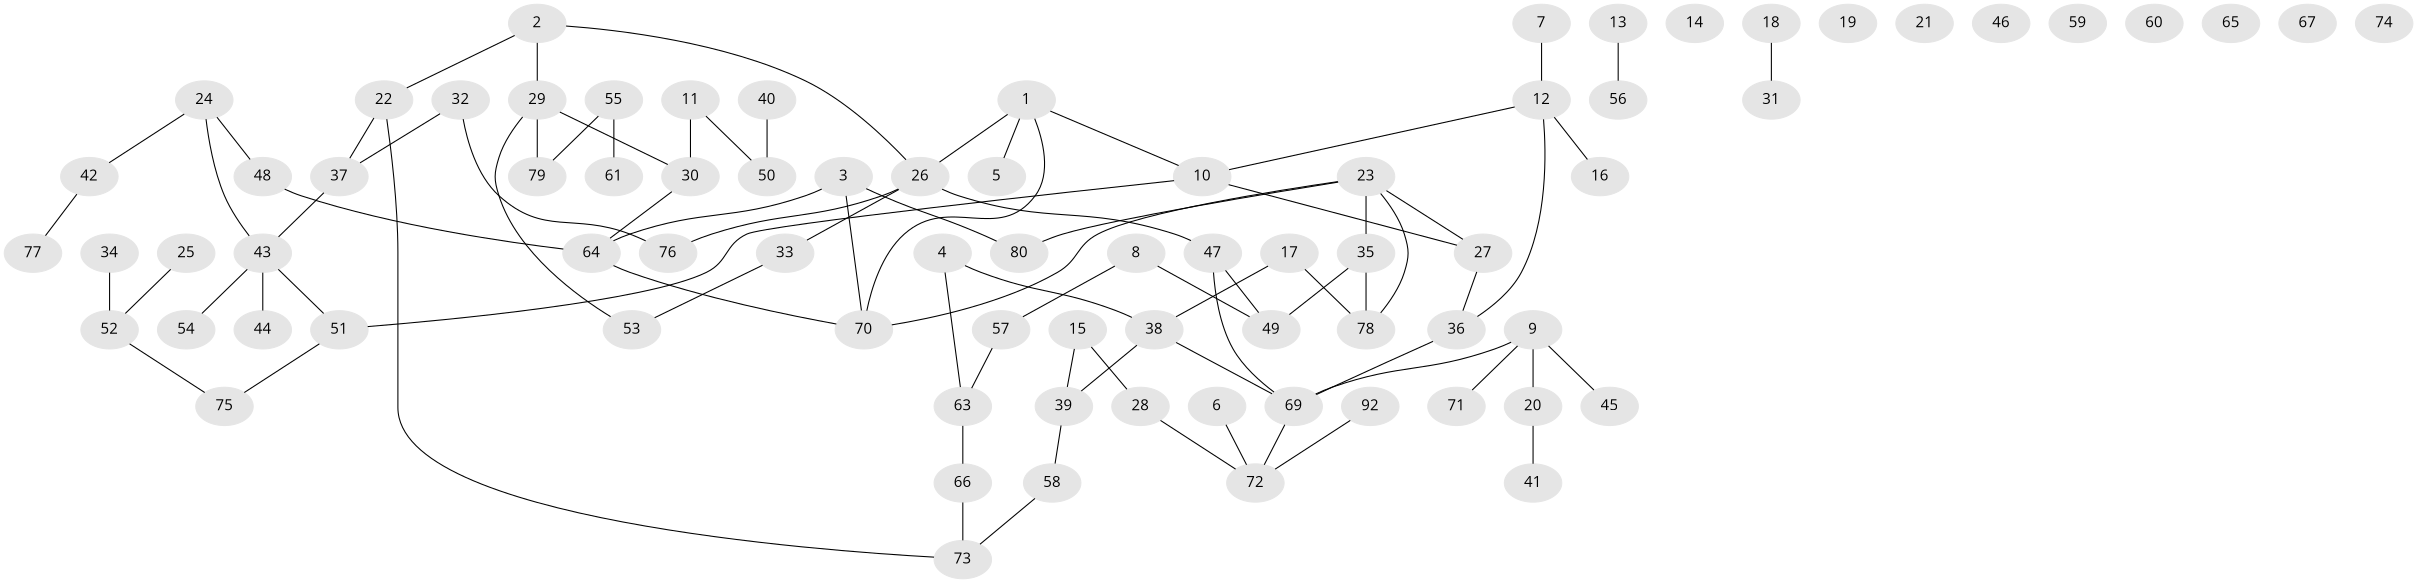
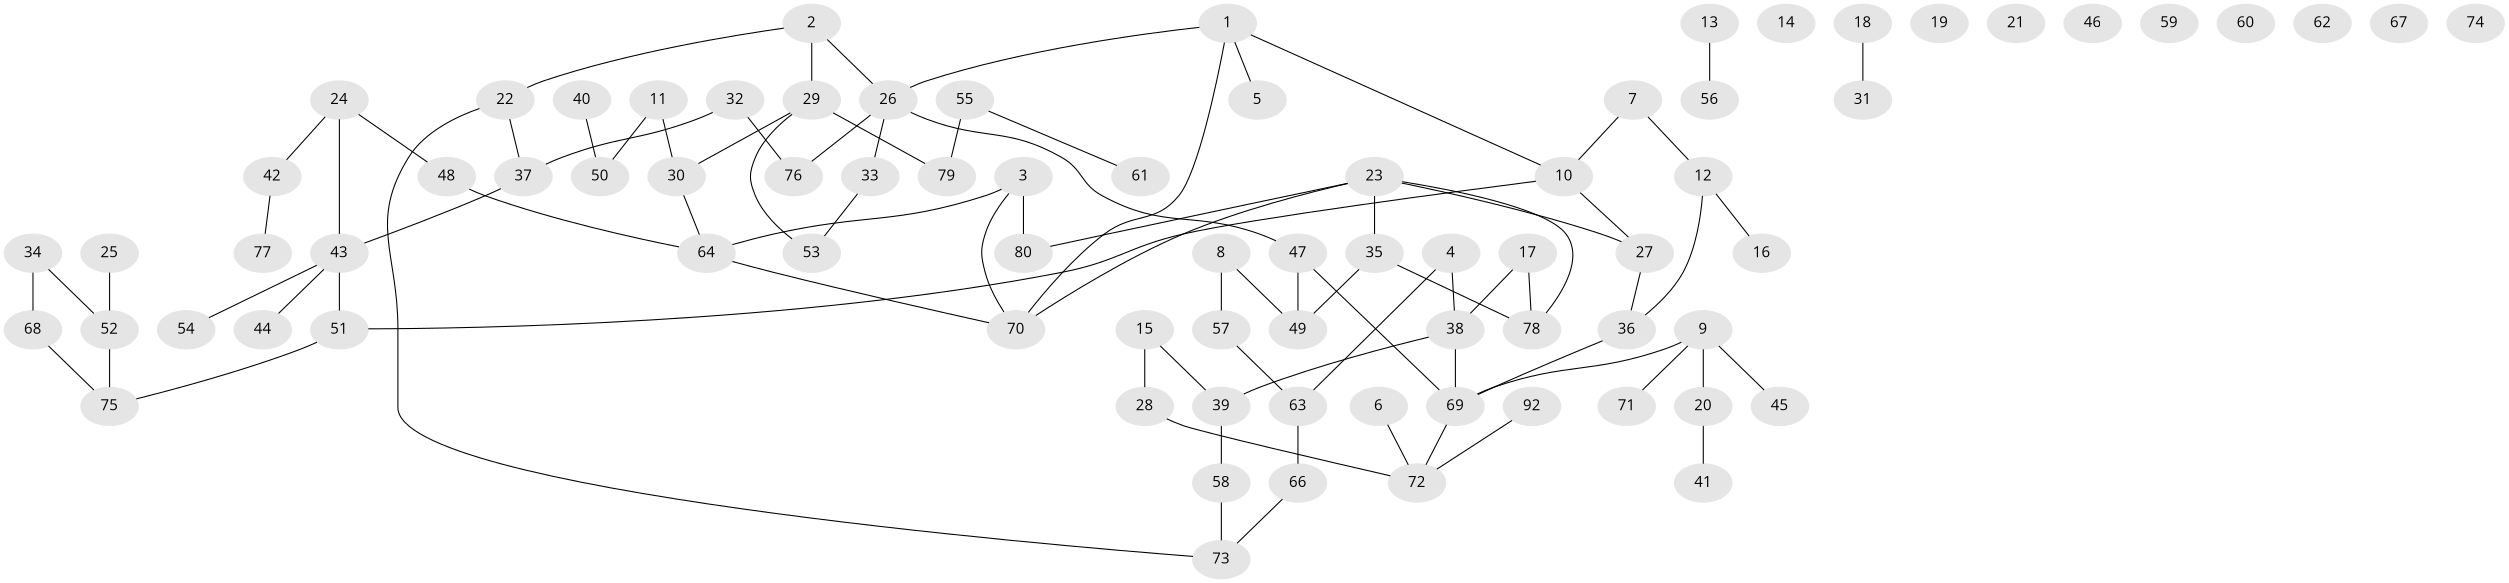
(2231, 23) -> (2322, 23)
(1372, 138) -> (1598, 138)
none -> (33, 330)
